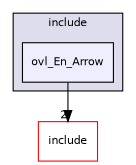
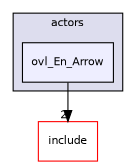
(68, 24) -> (68, 24)
